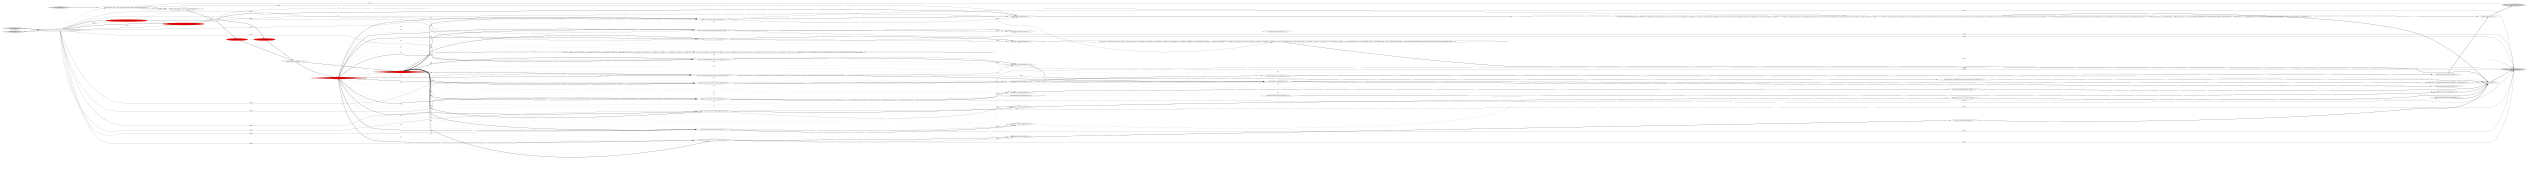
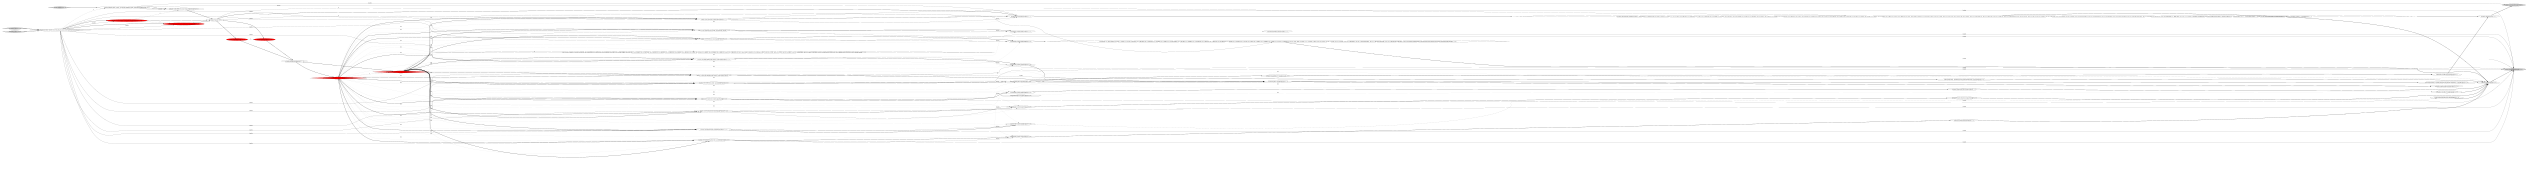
(1278, 96) -> none
